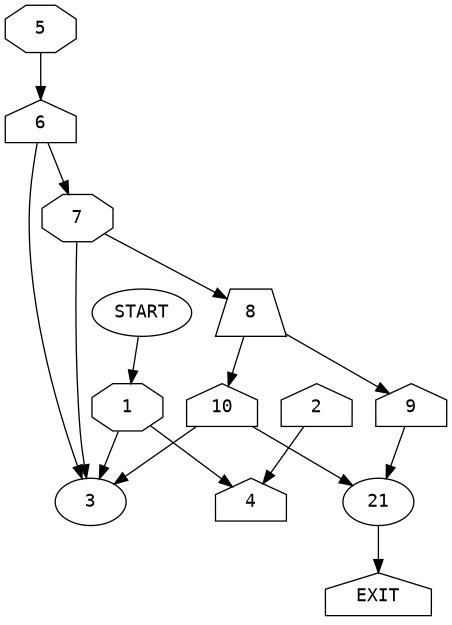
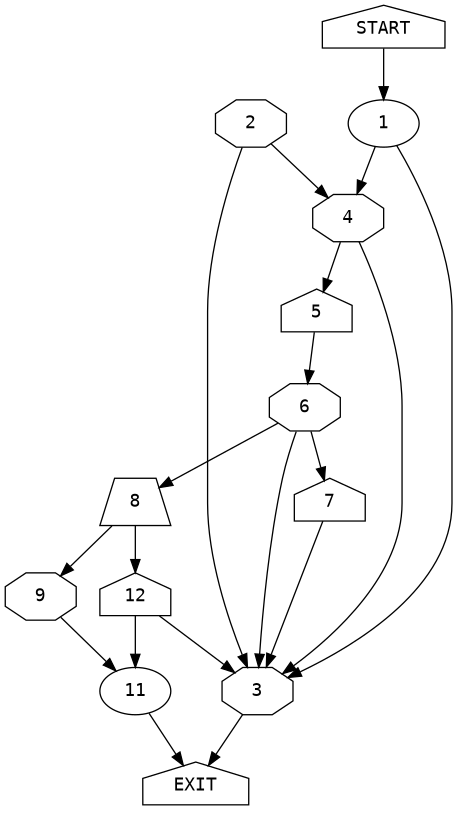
(41, 29) -> (317, 313)
(41, 124) -> (305, 407)
(78, 218) -> (330, 502)
none -> (334, 261)
(160, 263) -> (225, 452)
(142, 313) -> (384, 29)
none -> (208, 401)
(127, 407) -> (384, 124)
(222, 407) -> (135, 597)
(317, 407) -> (251, 124)
(411, 407) -> (41, 597)
none -> (402, 470)
(91, 502) -> (258, 691)
(251, 502) -> (348, 218)
(378, 502) -> (135, 691)
none -> (229, 734)
